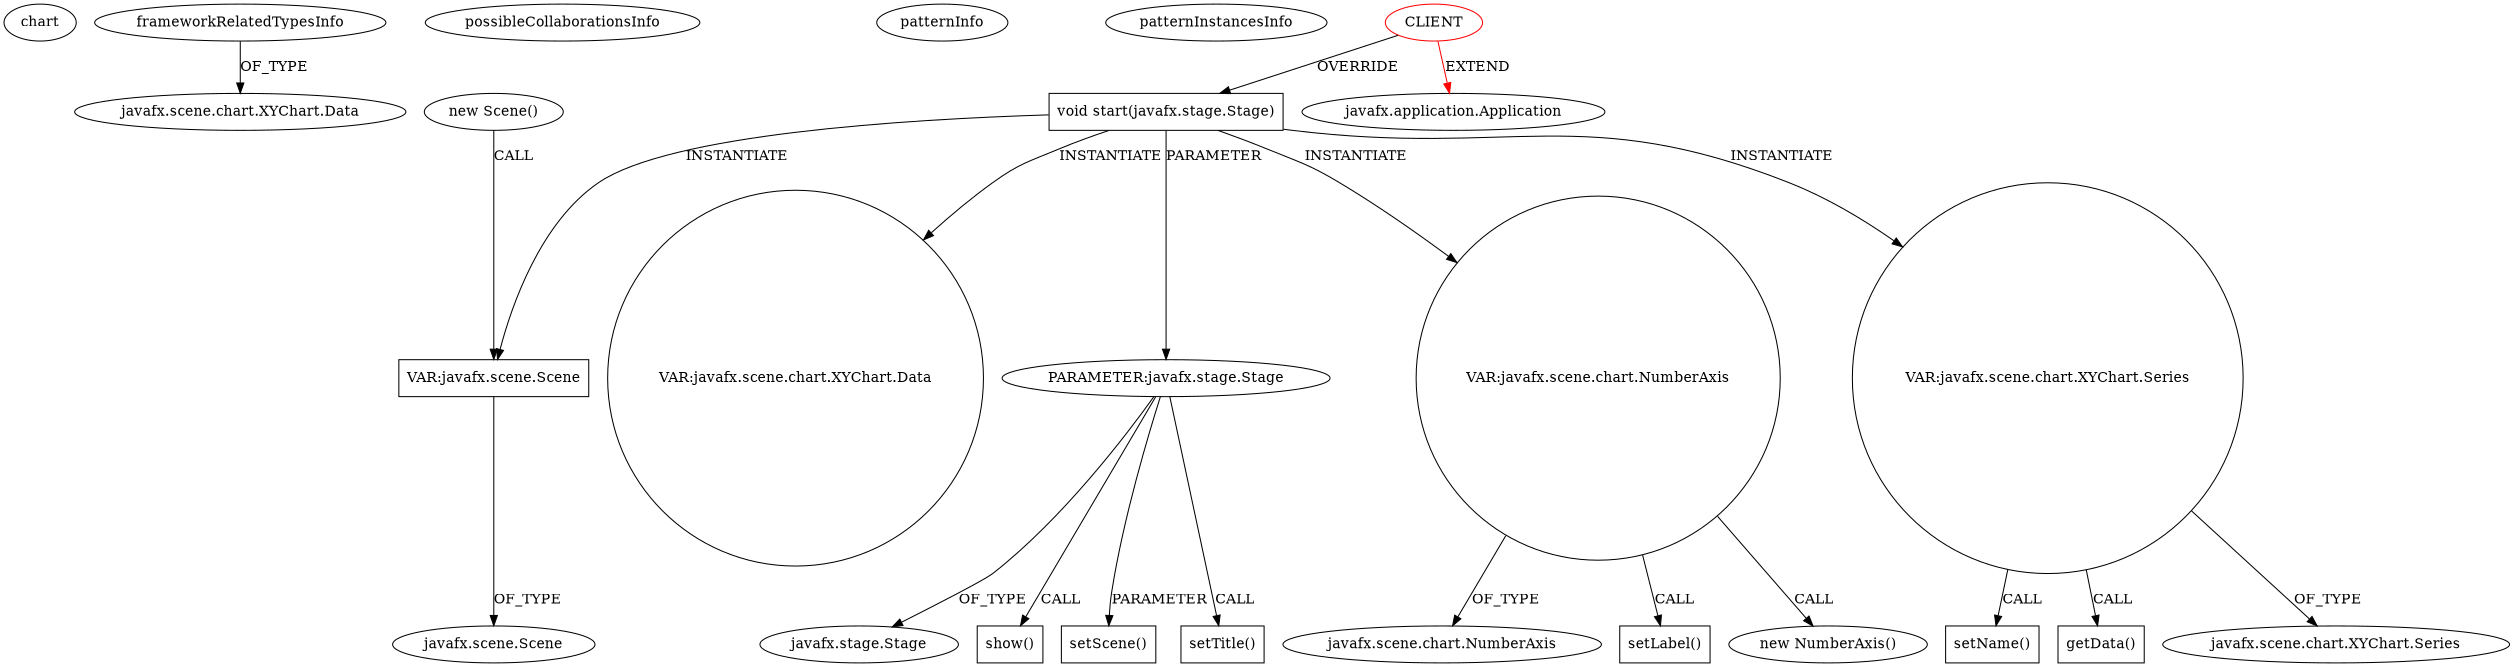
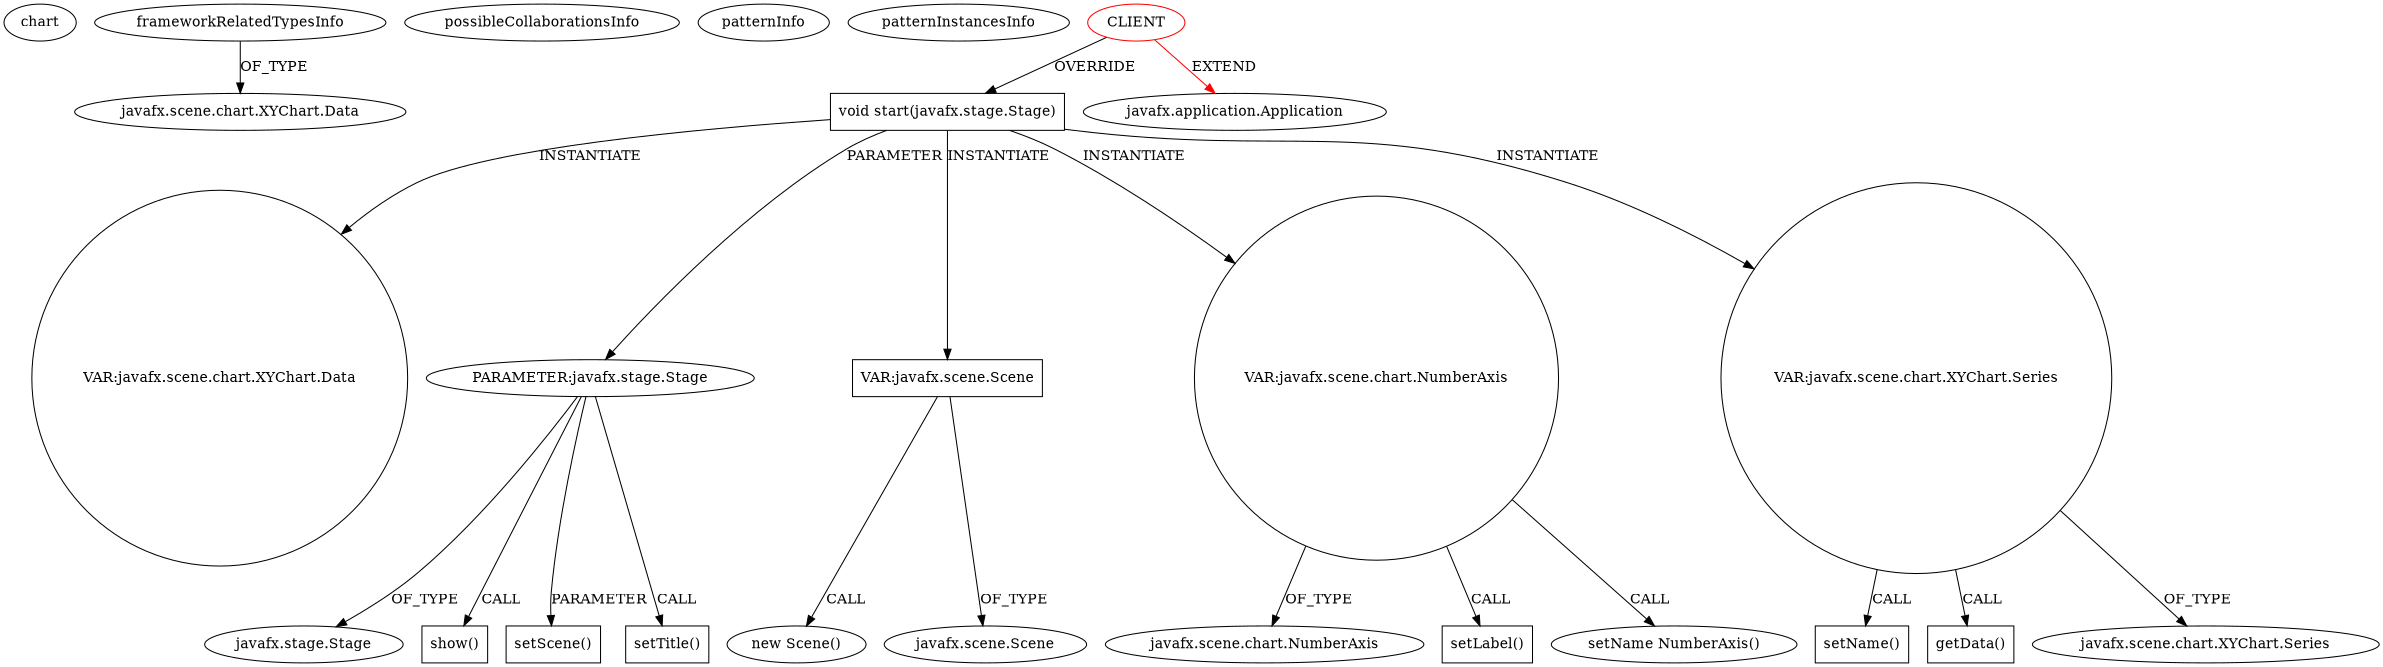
(494, 240) -> (875, 507)
(1828, 644) -> (1674, 644)
